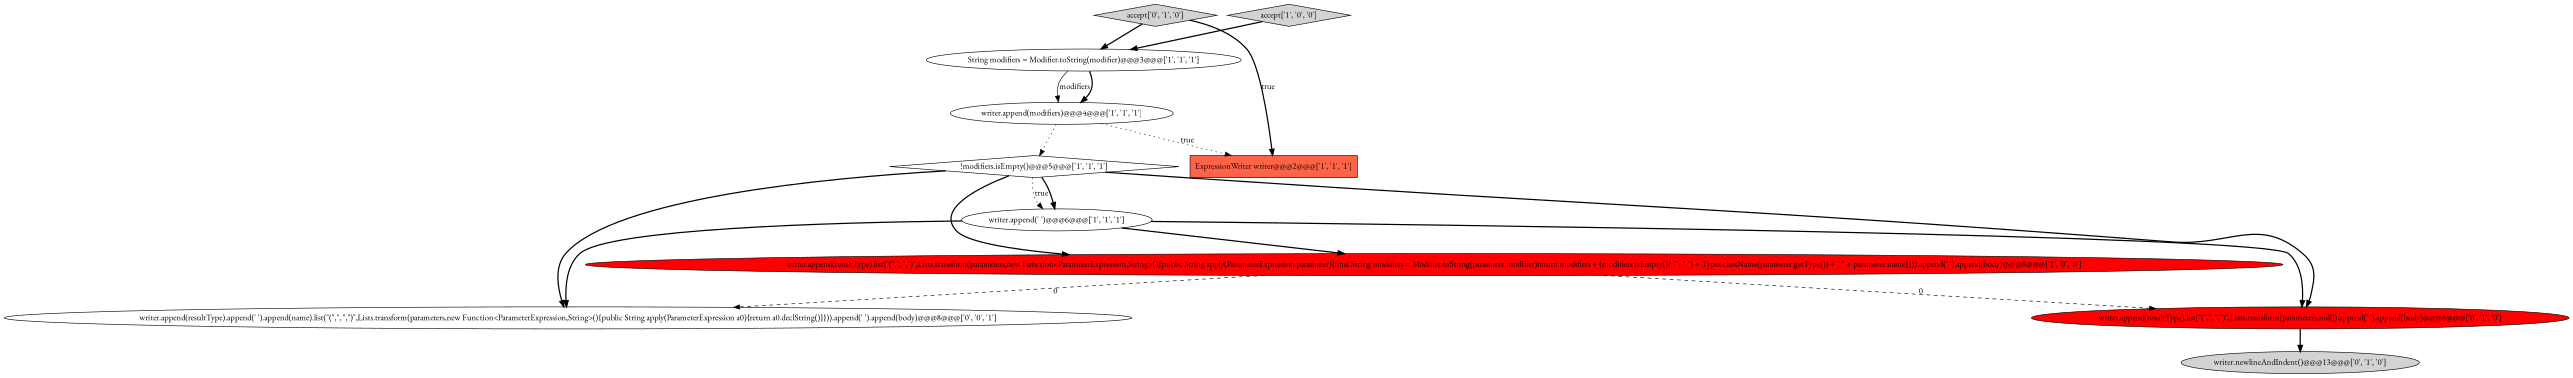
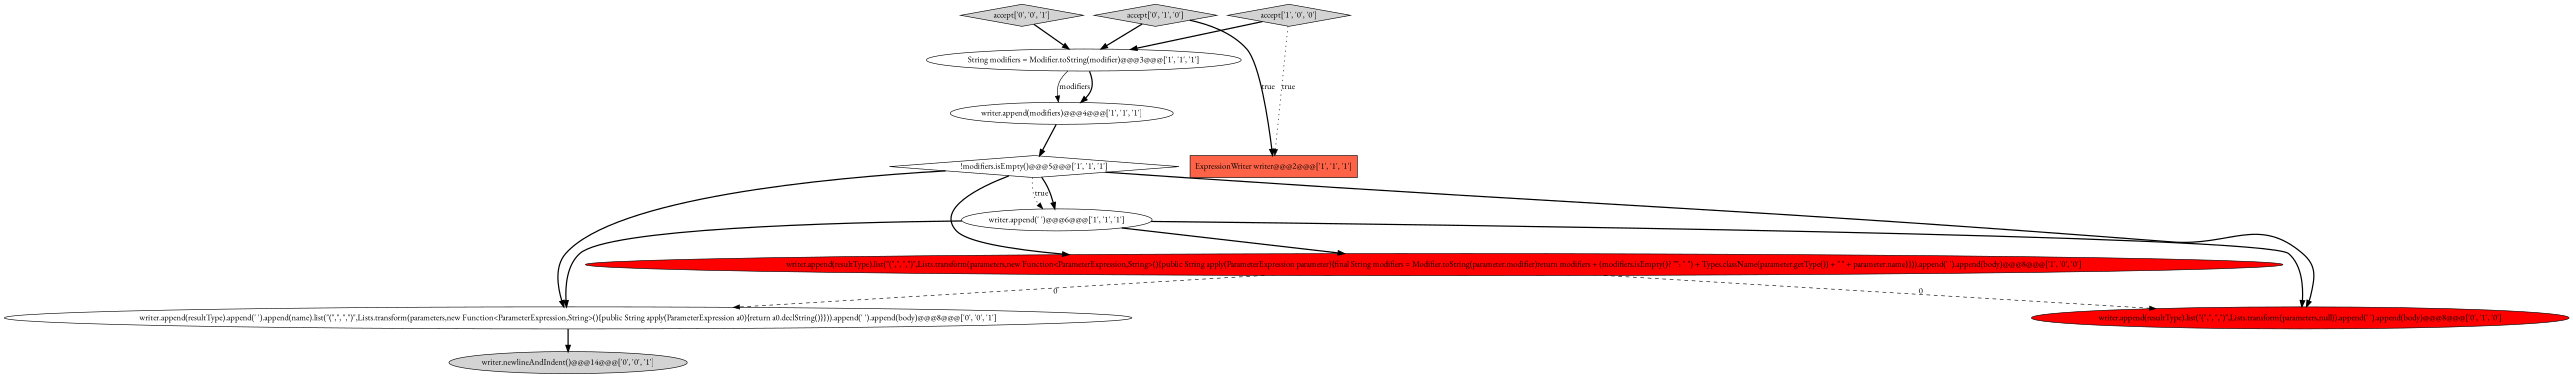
none -> (1022, 15)
(1049, 137) -> (1049, 137)
(1163, 139) -> (1282, 88)
none -> (568, 363)
(2300, 363) -> none
